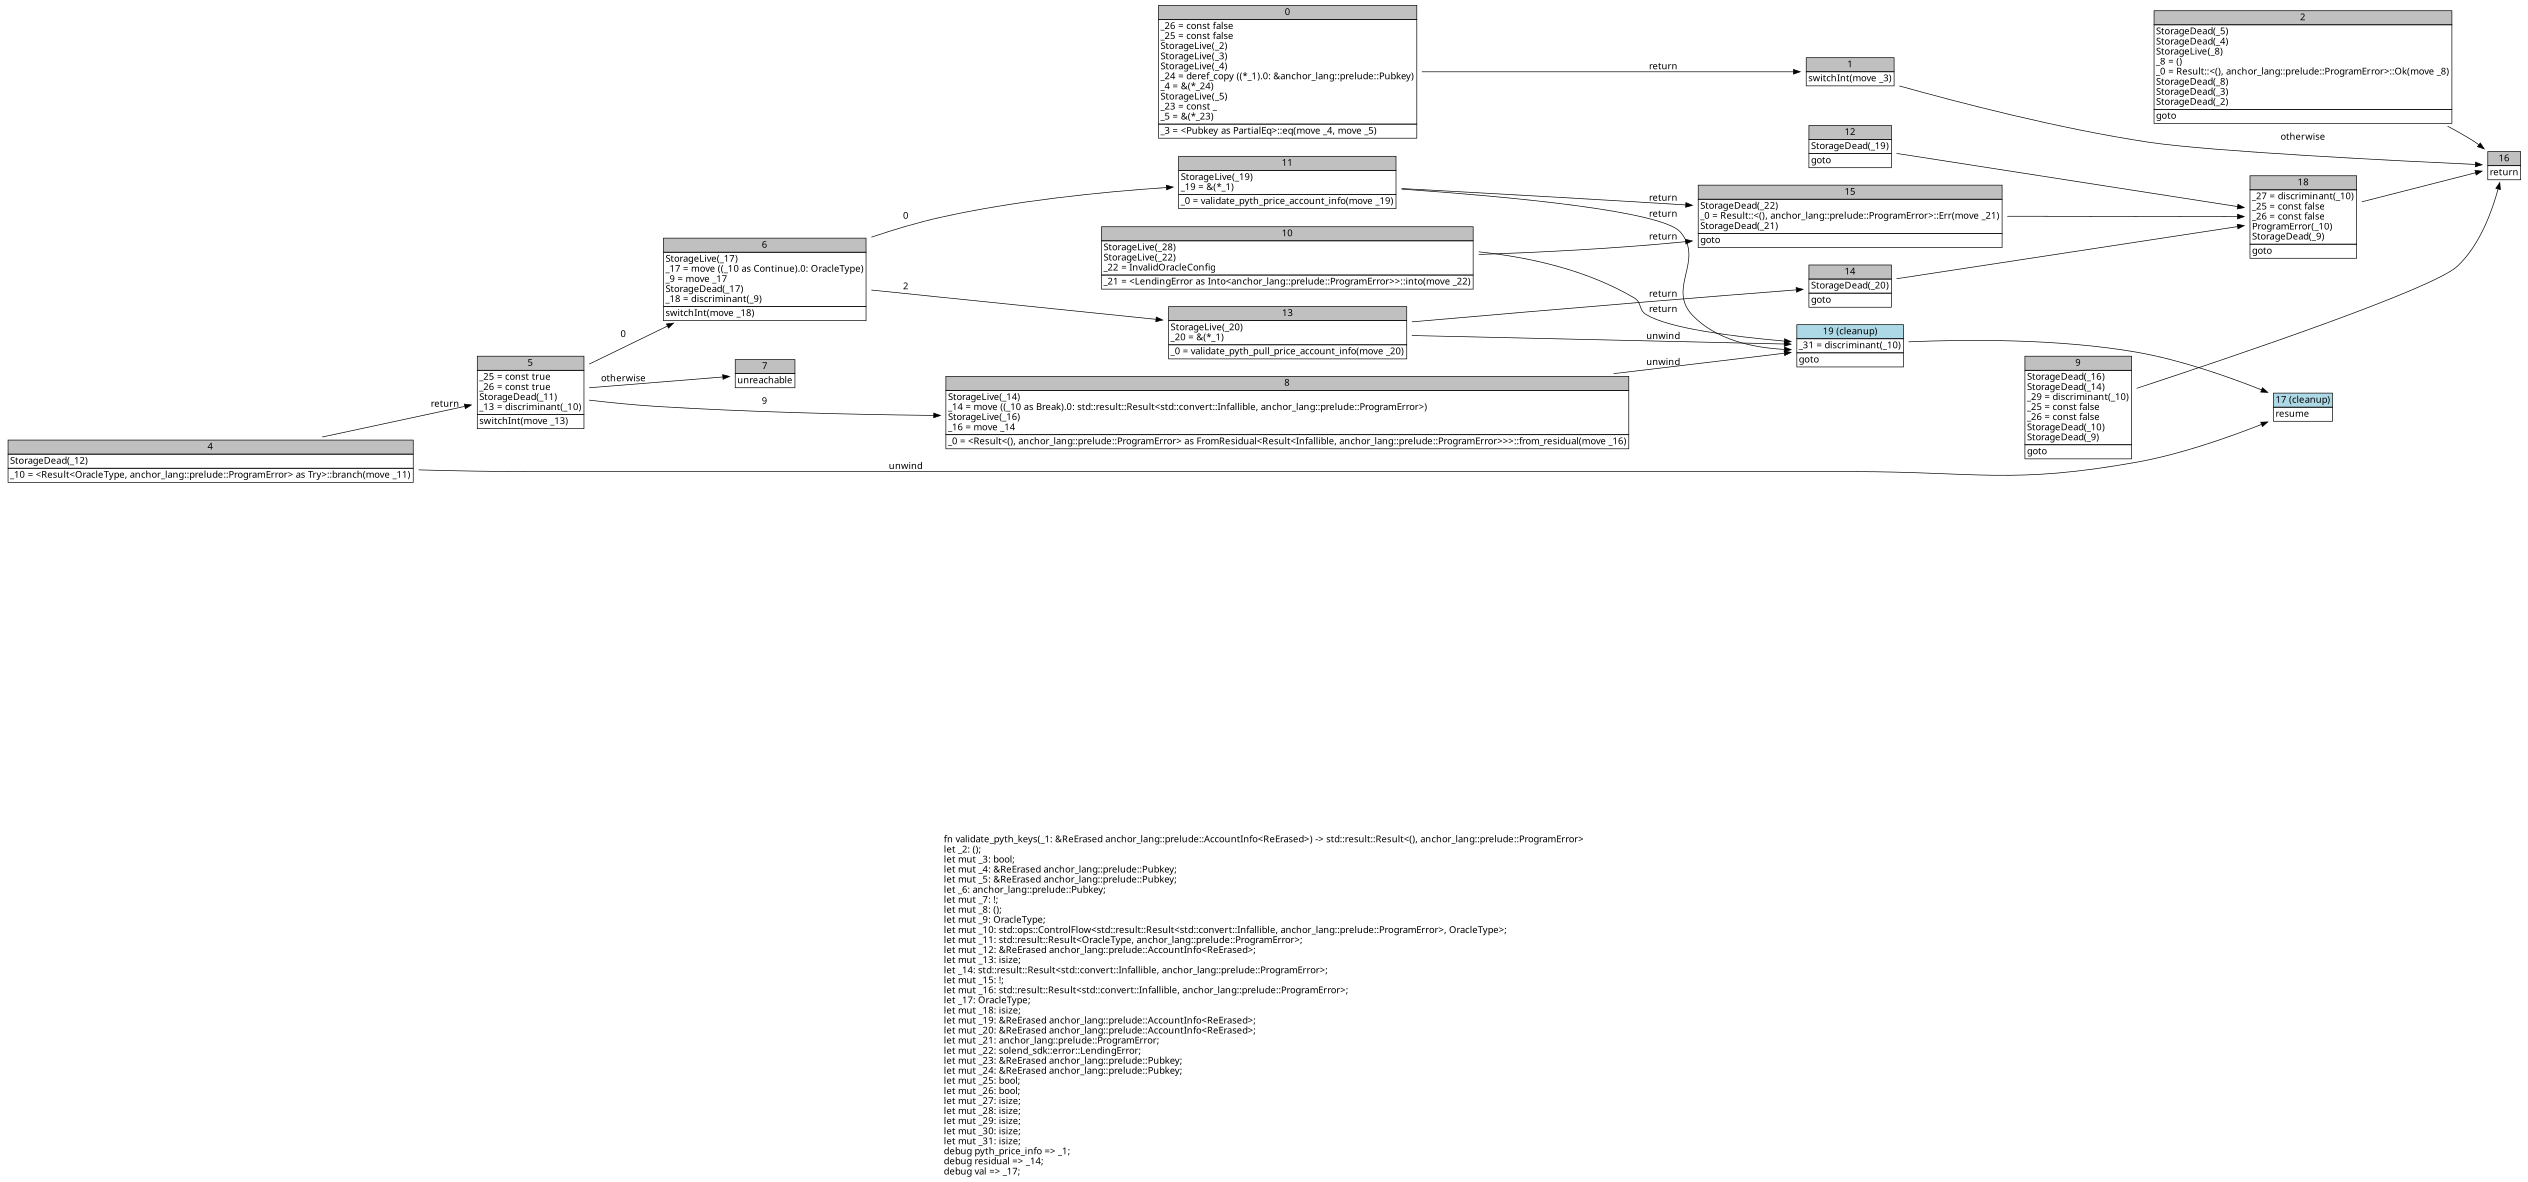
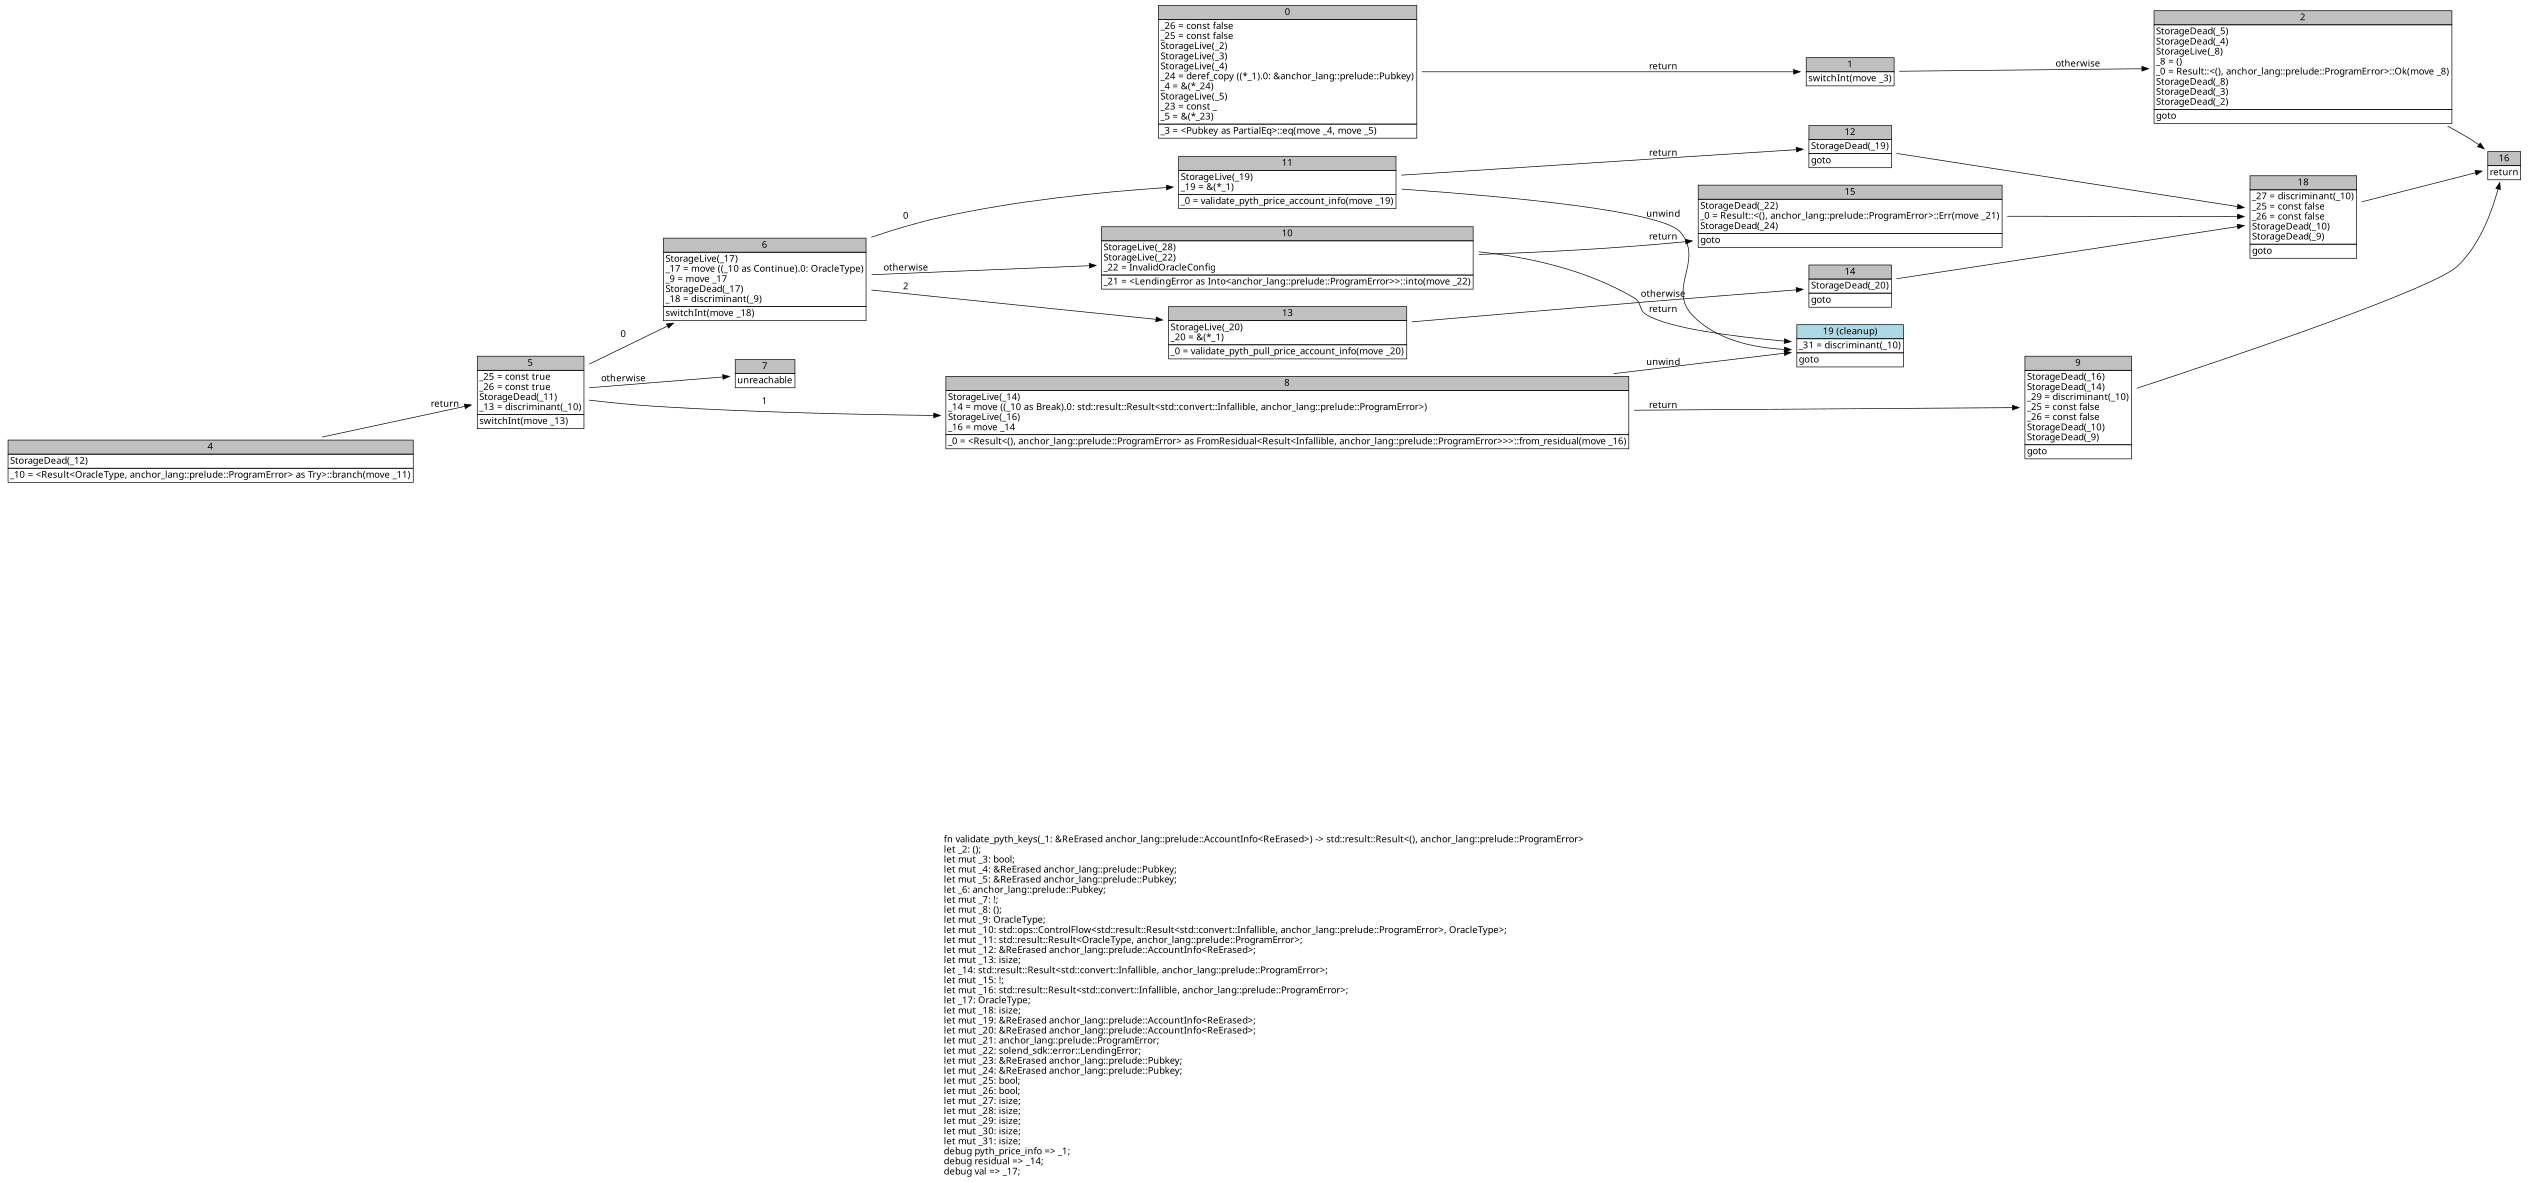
(2184, 146) -> (2020, 70)
(1544, 196) -> (1599, 162)
(1663, 214) -> (1663, 214)
(1739, 226) -> (1739, 226)
(2293, 227) -> (2291, 227)
none -> (980, 270)
(1663, 294) -> (1663, 294)
(1598, 340) -> none
(765, 401) -> (765, 401)
(2303, 407) -> none
none -> (1823, 409)
